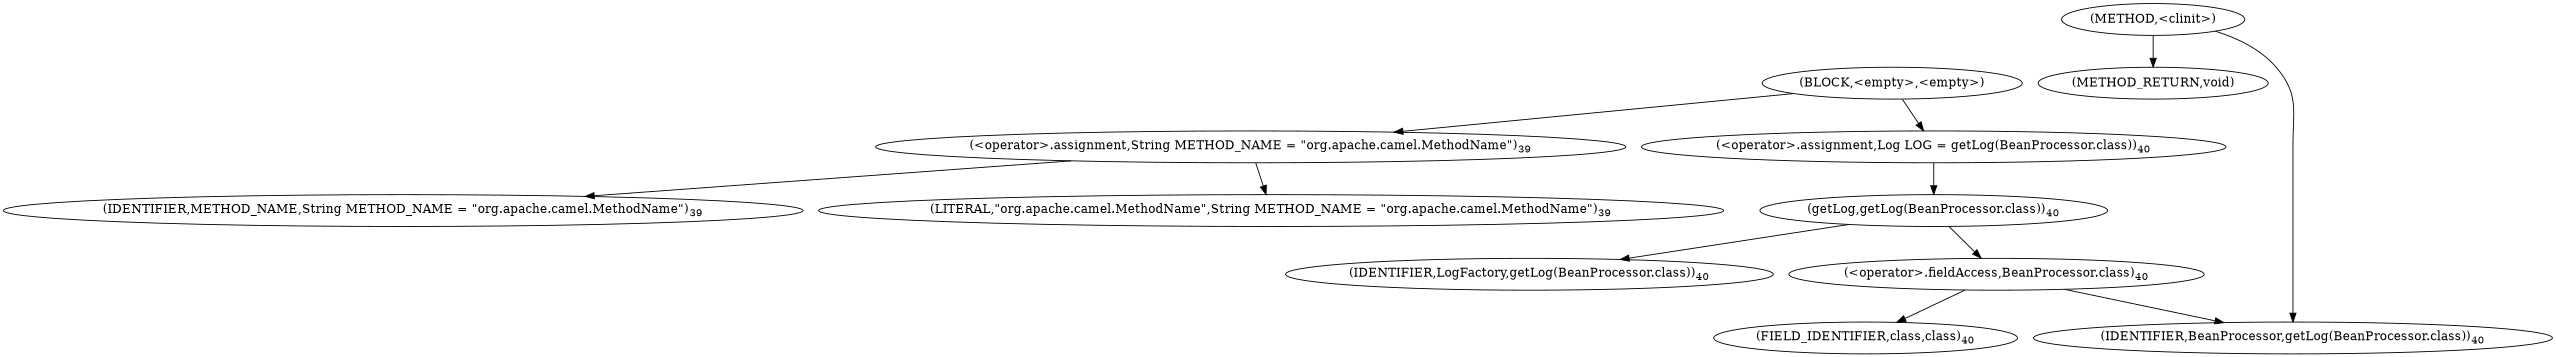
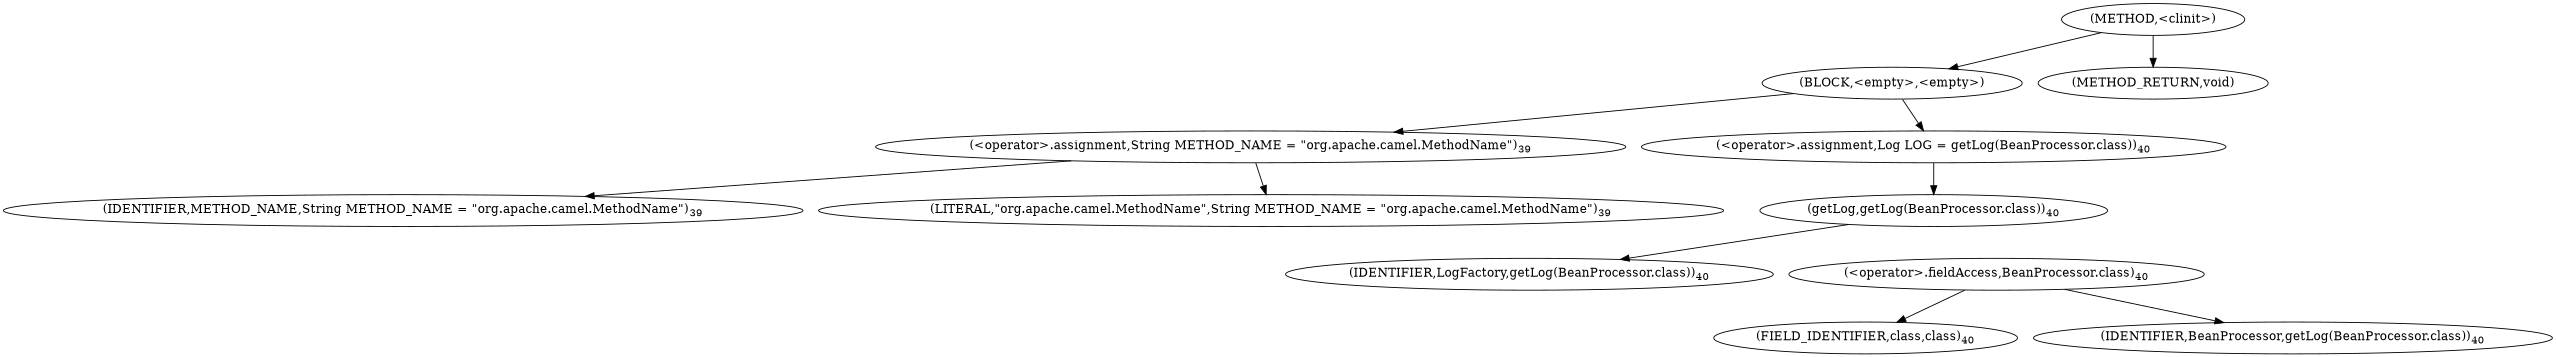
(2293, 152) -> (2029, 50)
(1962, 239) -> none
